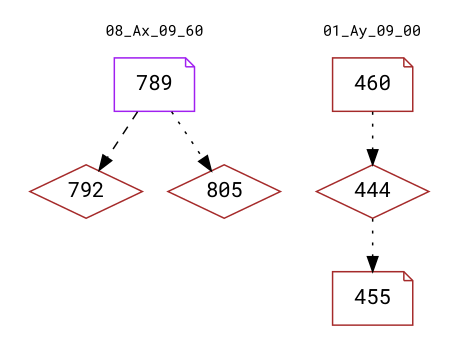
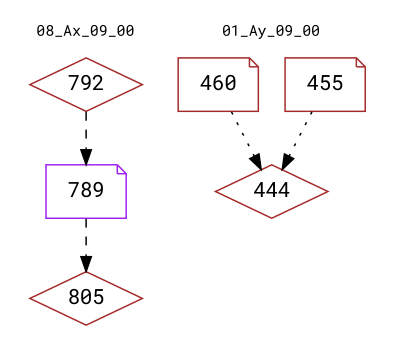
(155, 32) -> (86, 32)
(123, 135) -> (86, 131)
(187, 135) -> (86, 238)
(373, 238) -> (301, 134)
